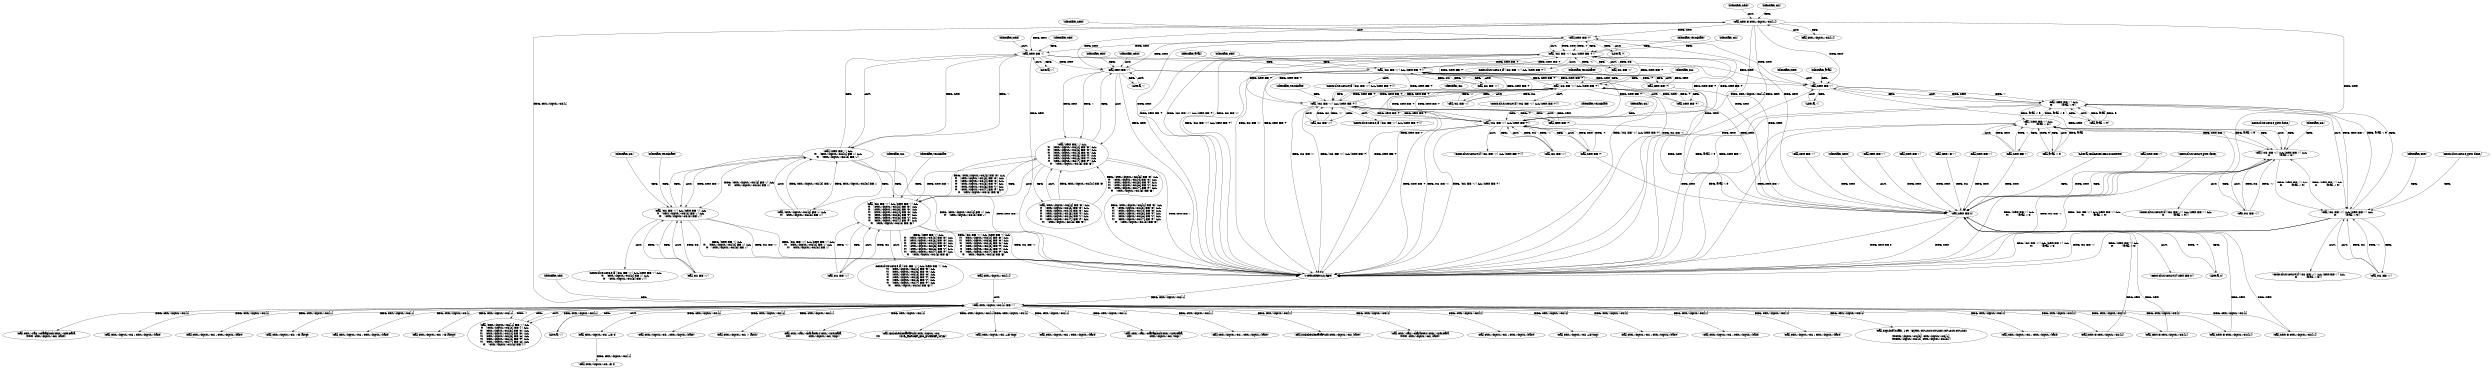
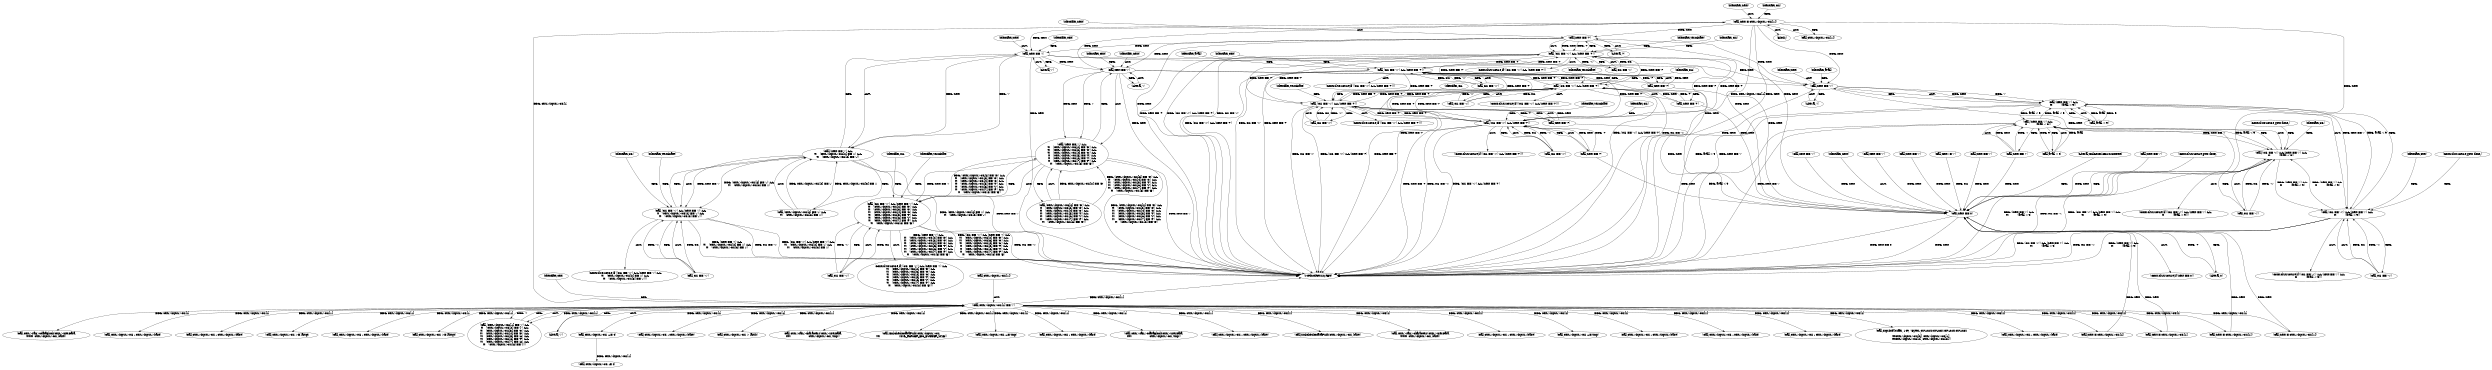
none -> (1782, 38)
(1164, 295) -> (1158, 291)
